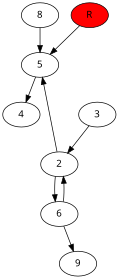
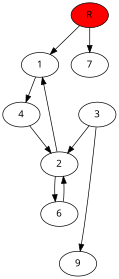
(40, 15) -> none
(40, 65) -> (40, 65)
none -> (90, 65)
none -> (38, 137)
(67, 235) -> (90, 186)
